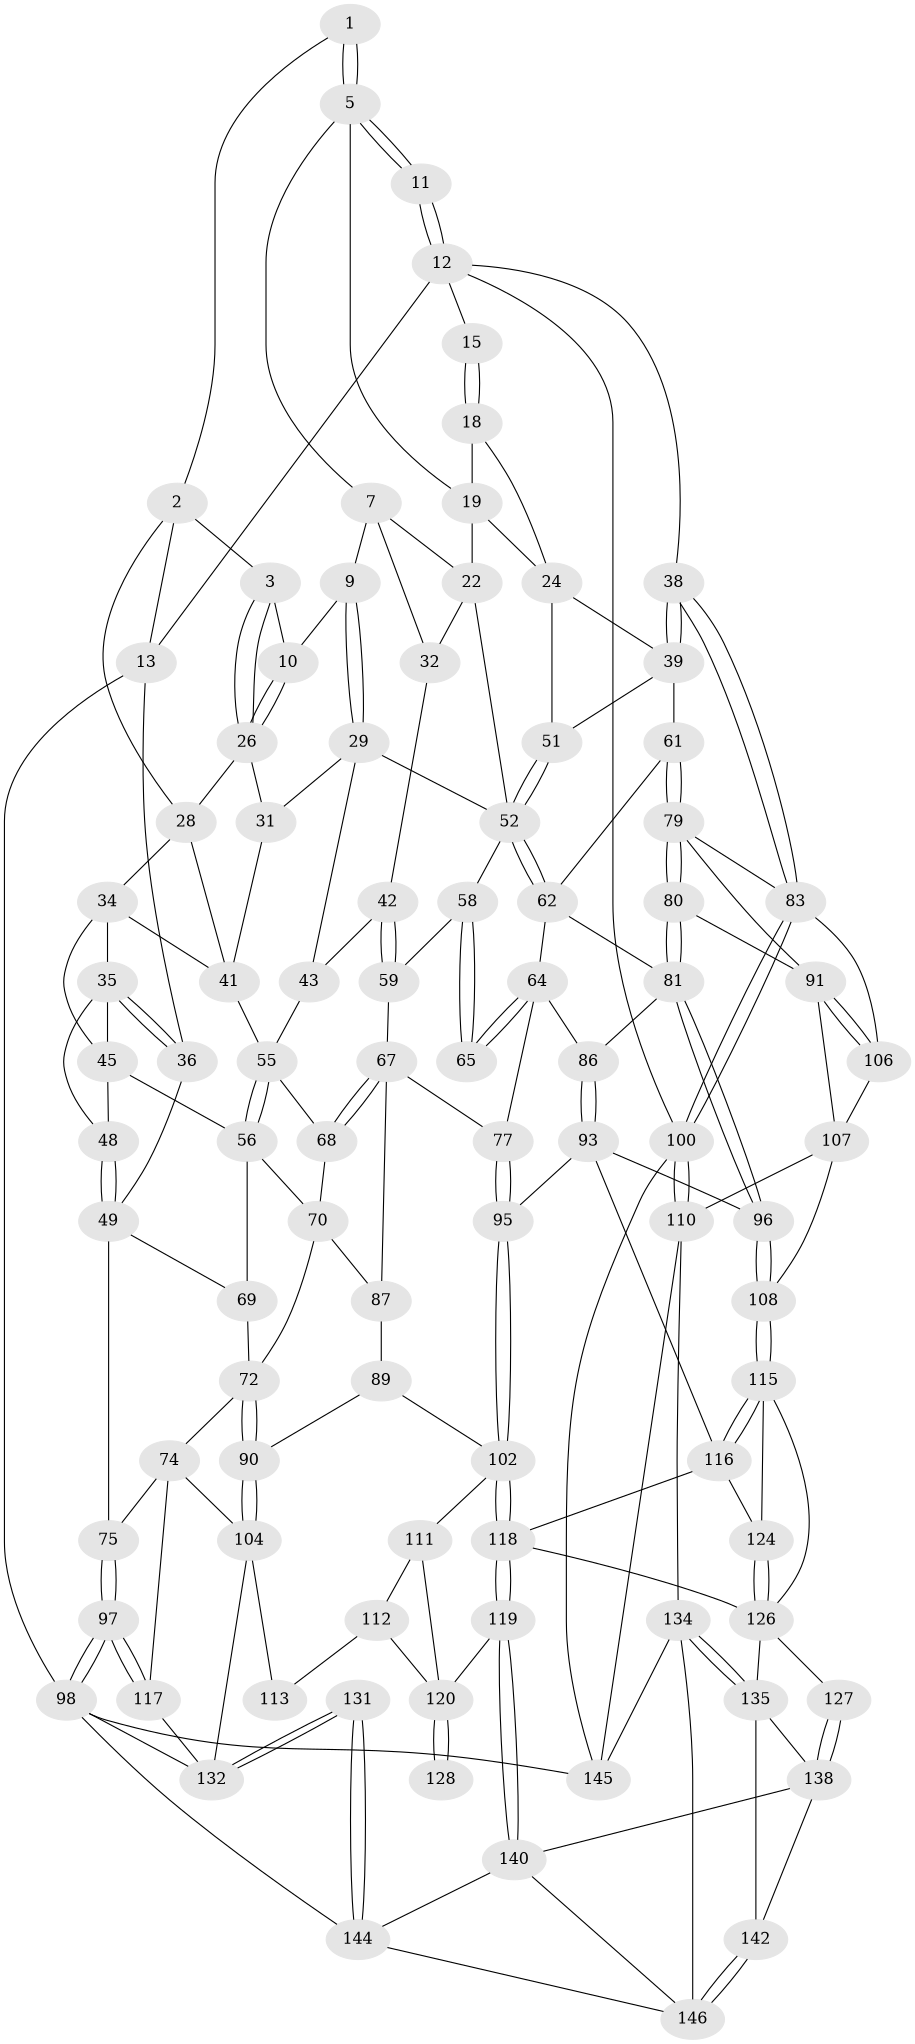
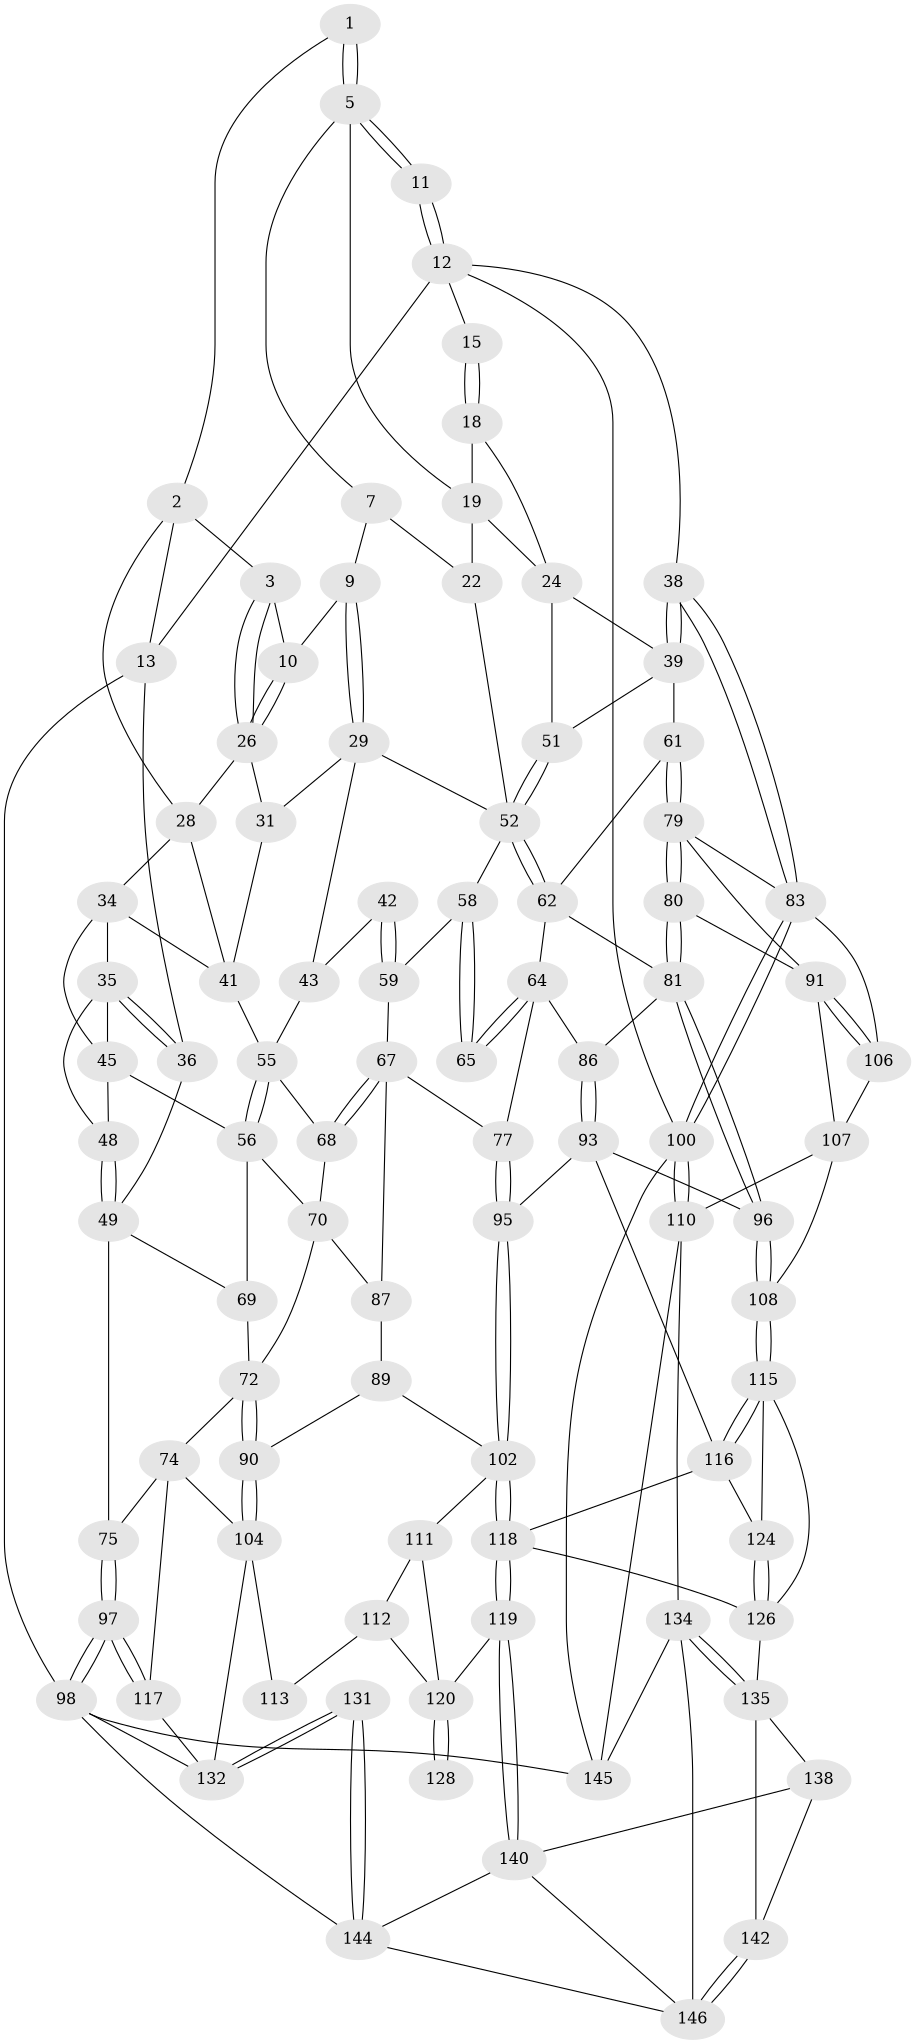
(430, 663) -> none
(839, 1700) -> none
